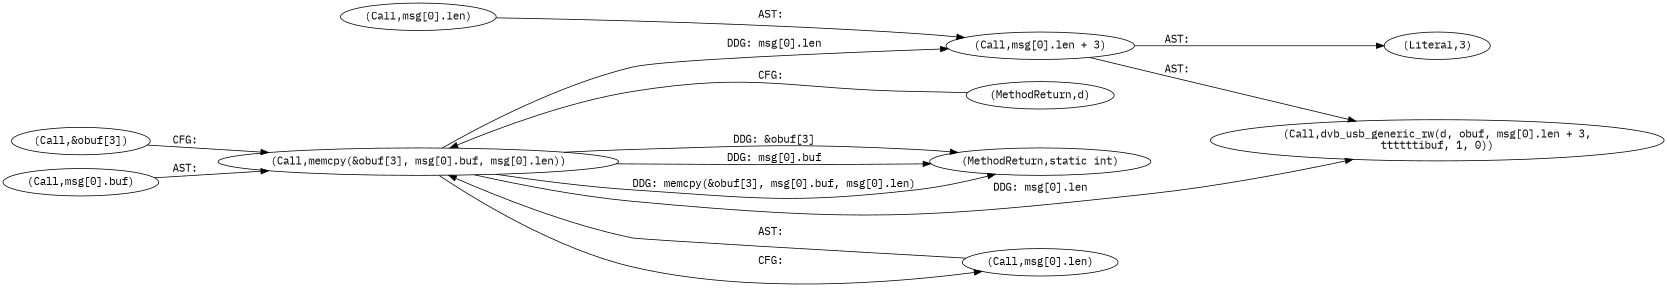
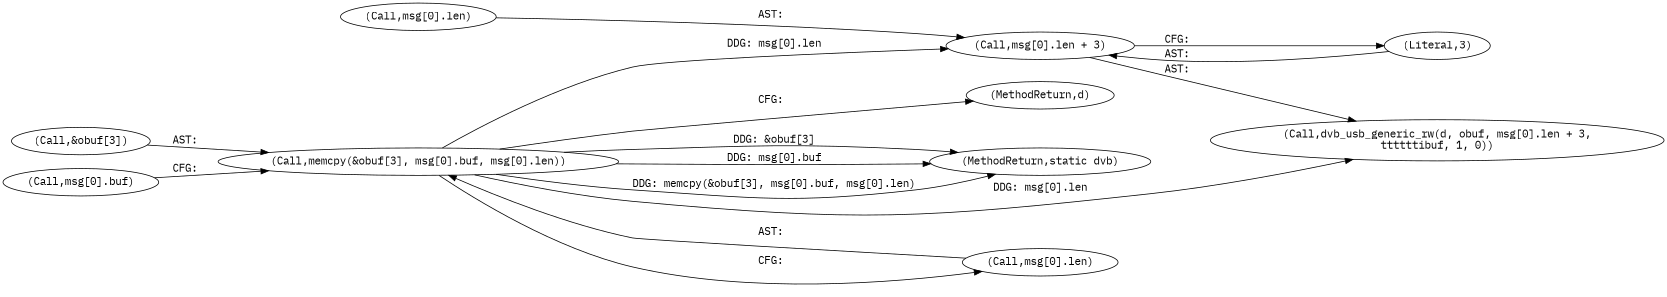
(1181, 40) -> (1181, 40)
none -> (1253, 61)
(708, 83) -> (732, 122)
(188, 141) -> (188, 141)
(1040, 162) -> (1040, 162)
(188, 169) -> (188, 169)
